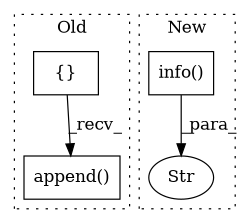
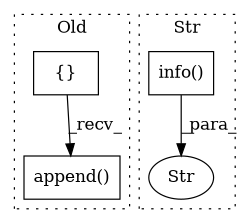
(187, 28) -> (187, 28)
